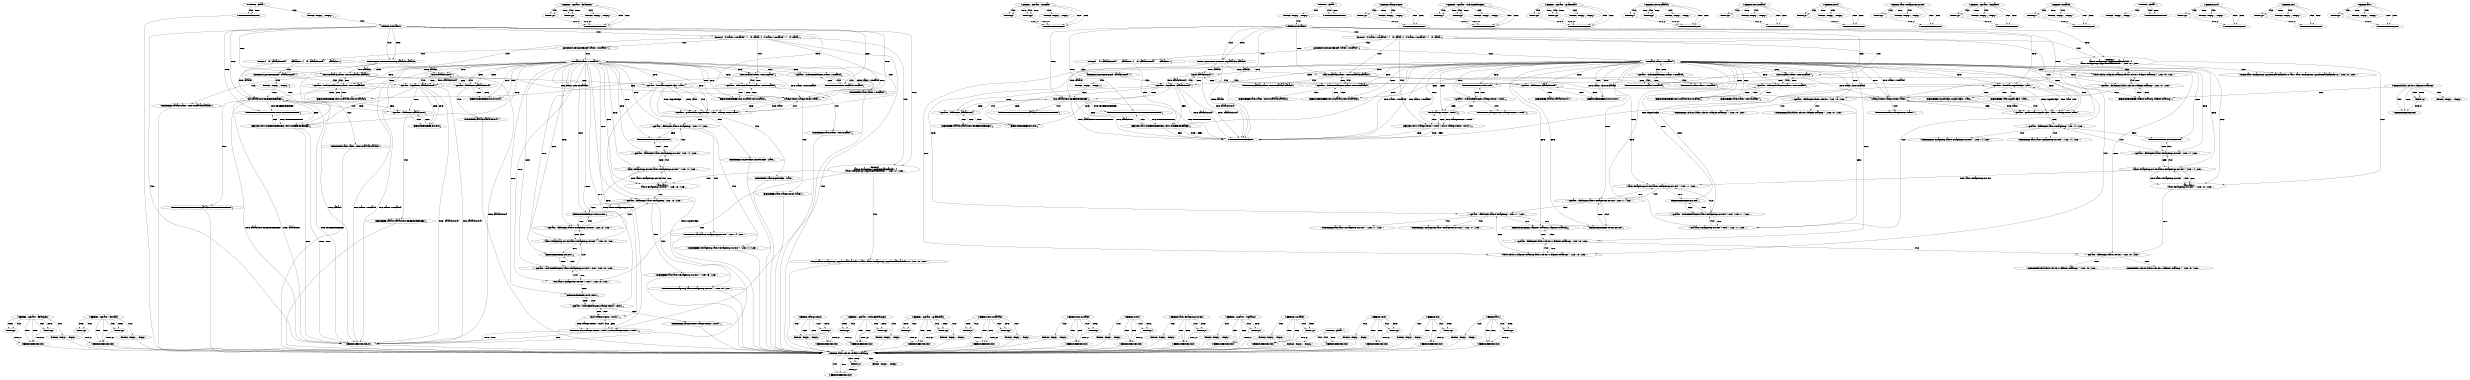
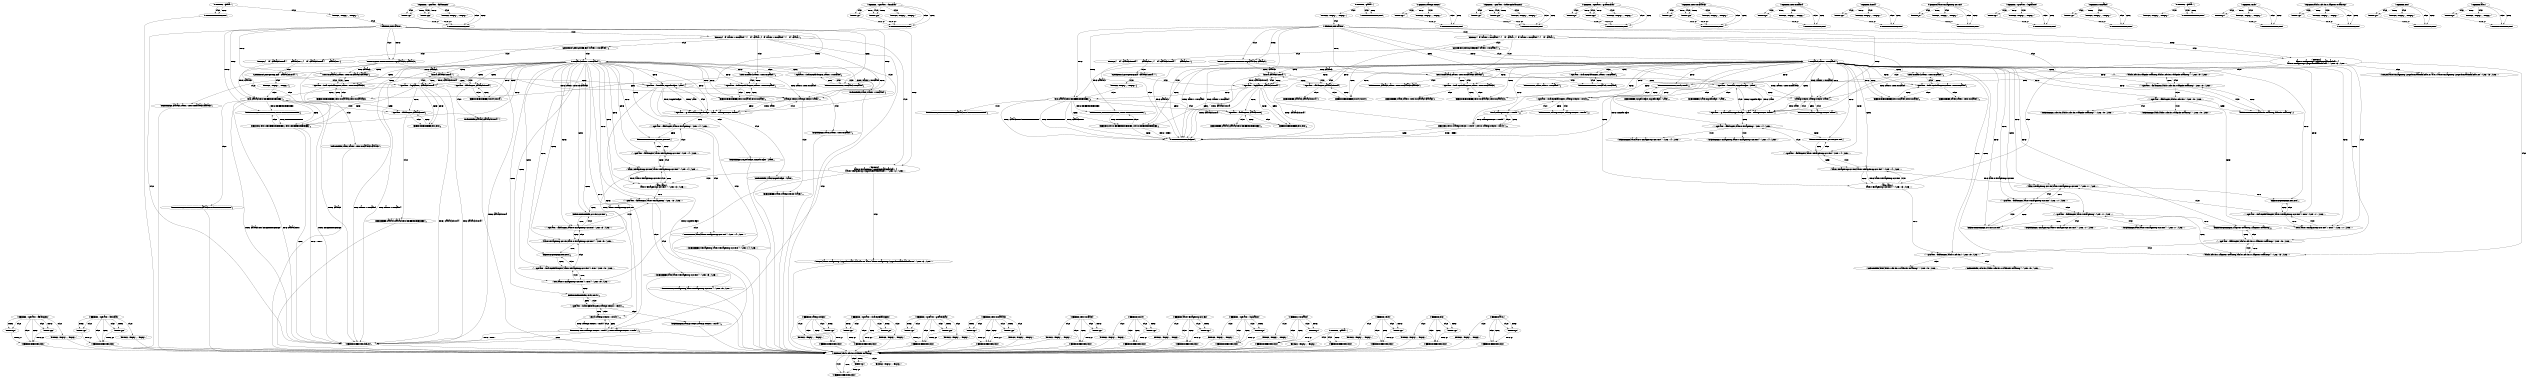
(2282, 92) -> (2221, 108)
